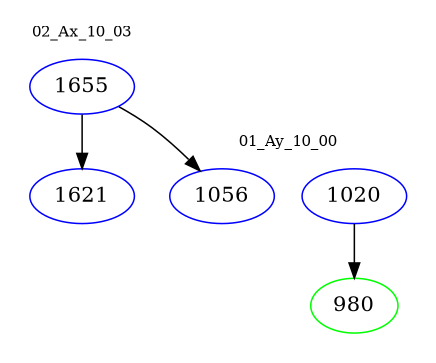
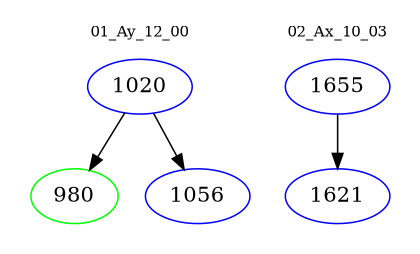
(168, 140) -> (165, 135)
(288, 142) -> (140, 33)
